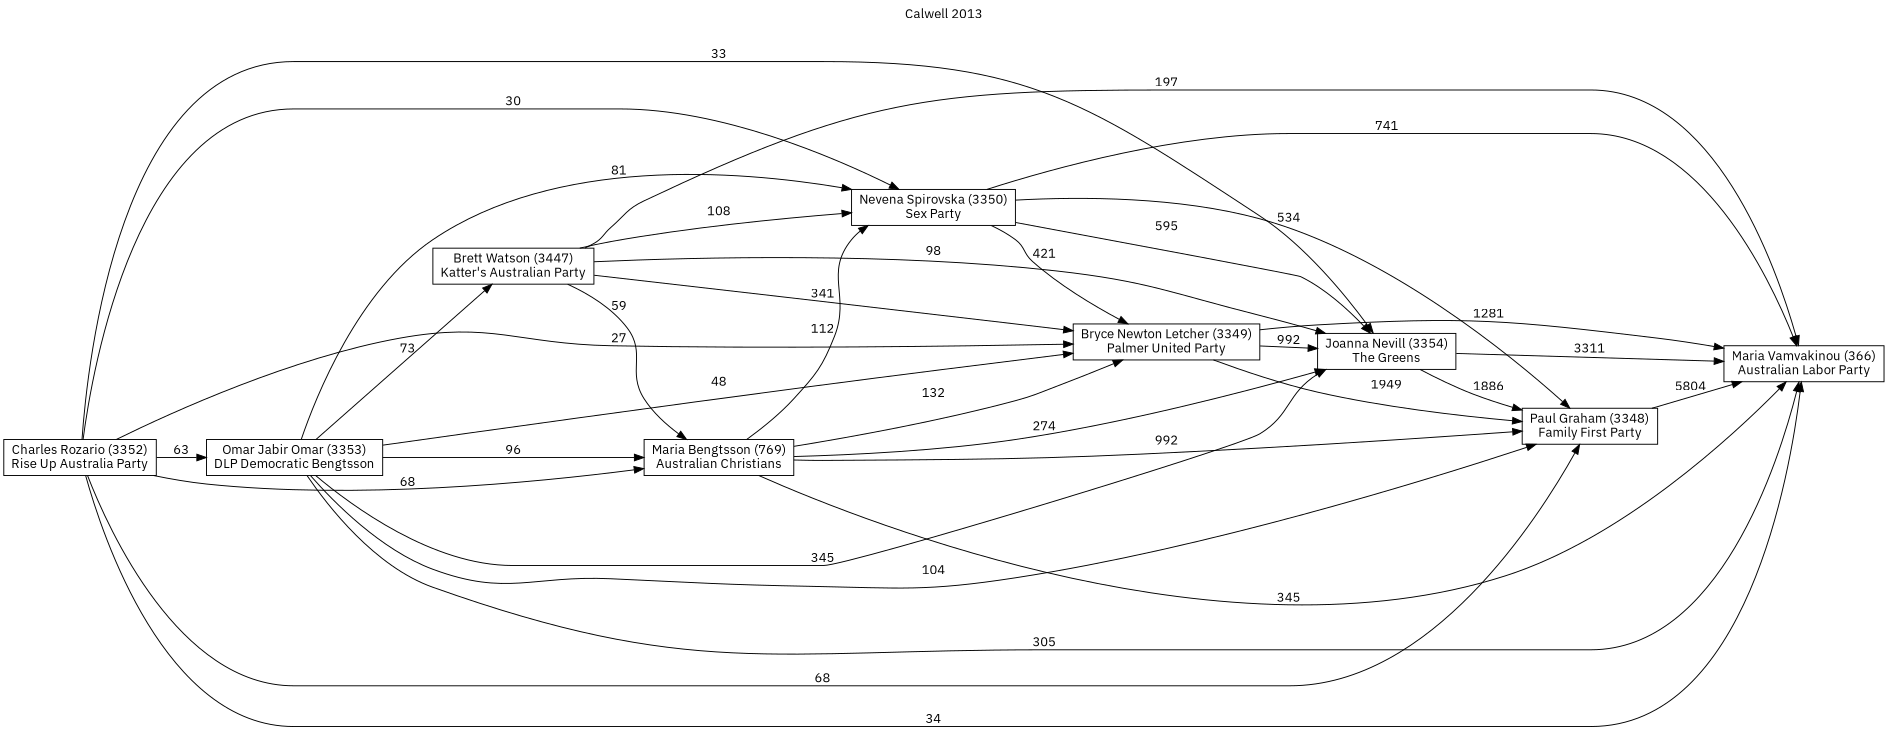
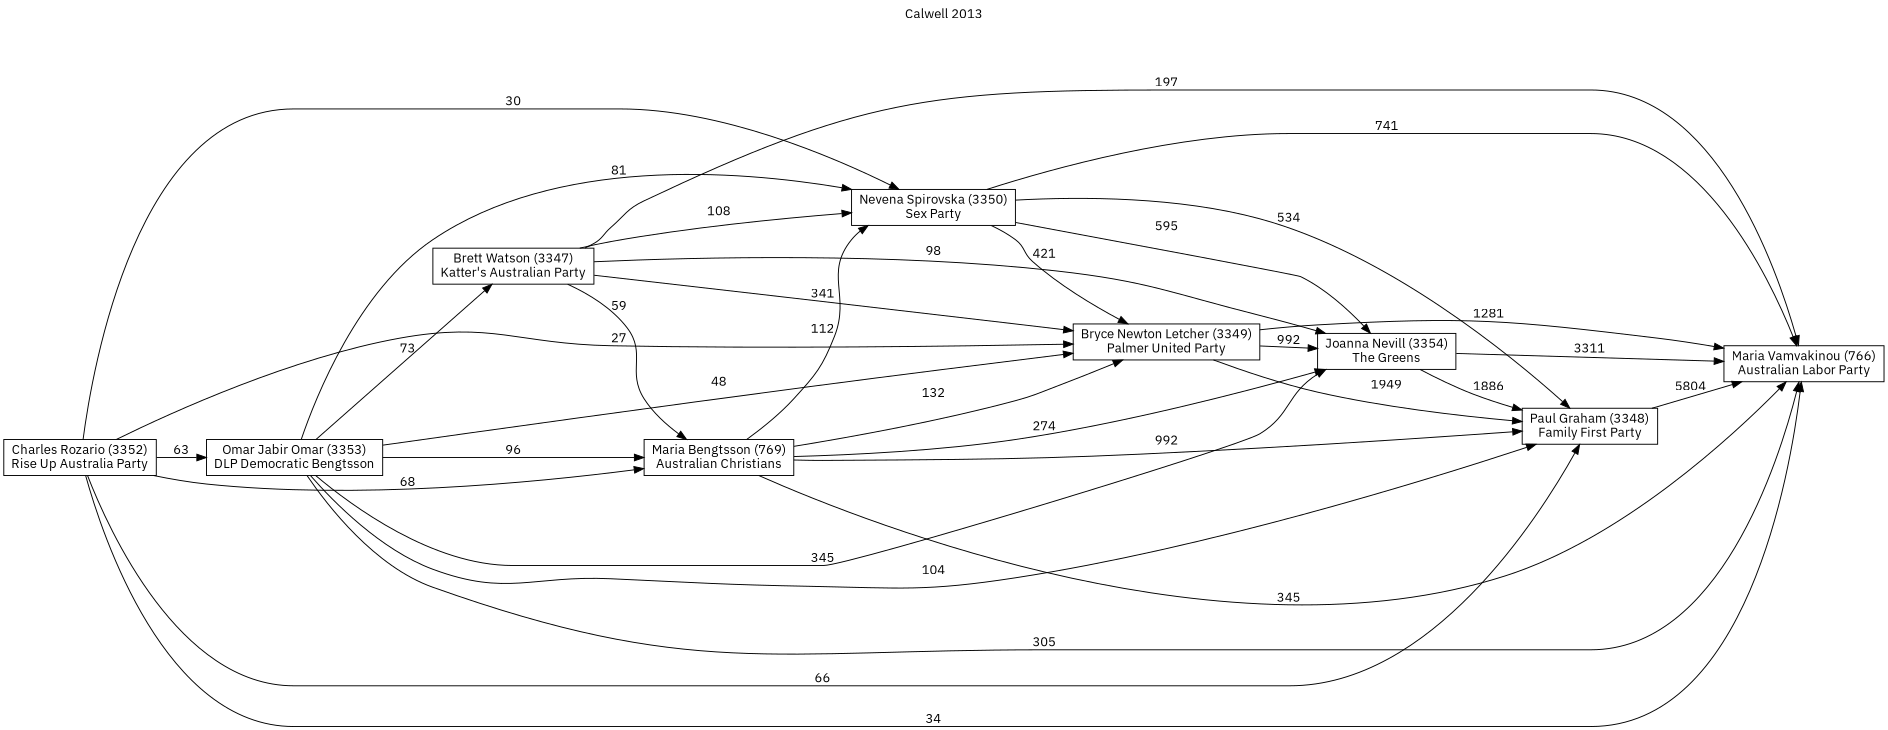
(637, 62) -> none
(513, 266) -> (513, 266)
(1804, 364) -> (1804, 364)
(823, 679) -> (823, 679)
